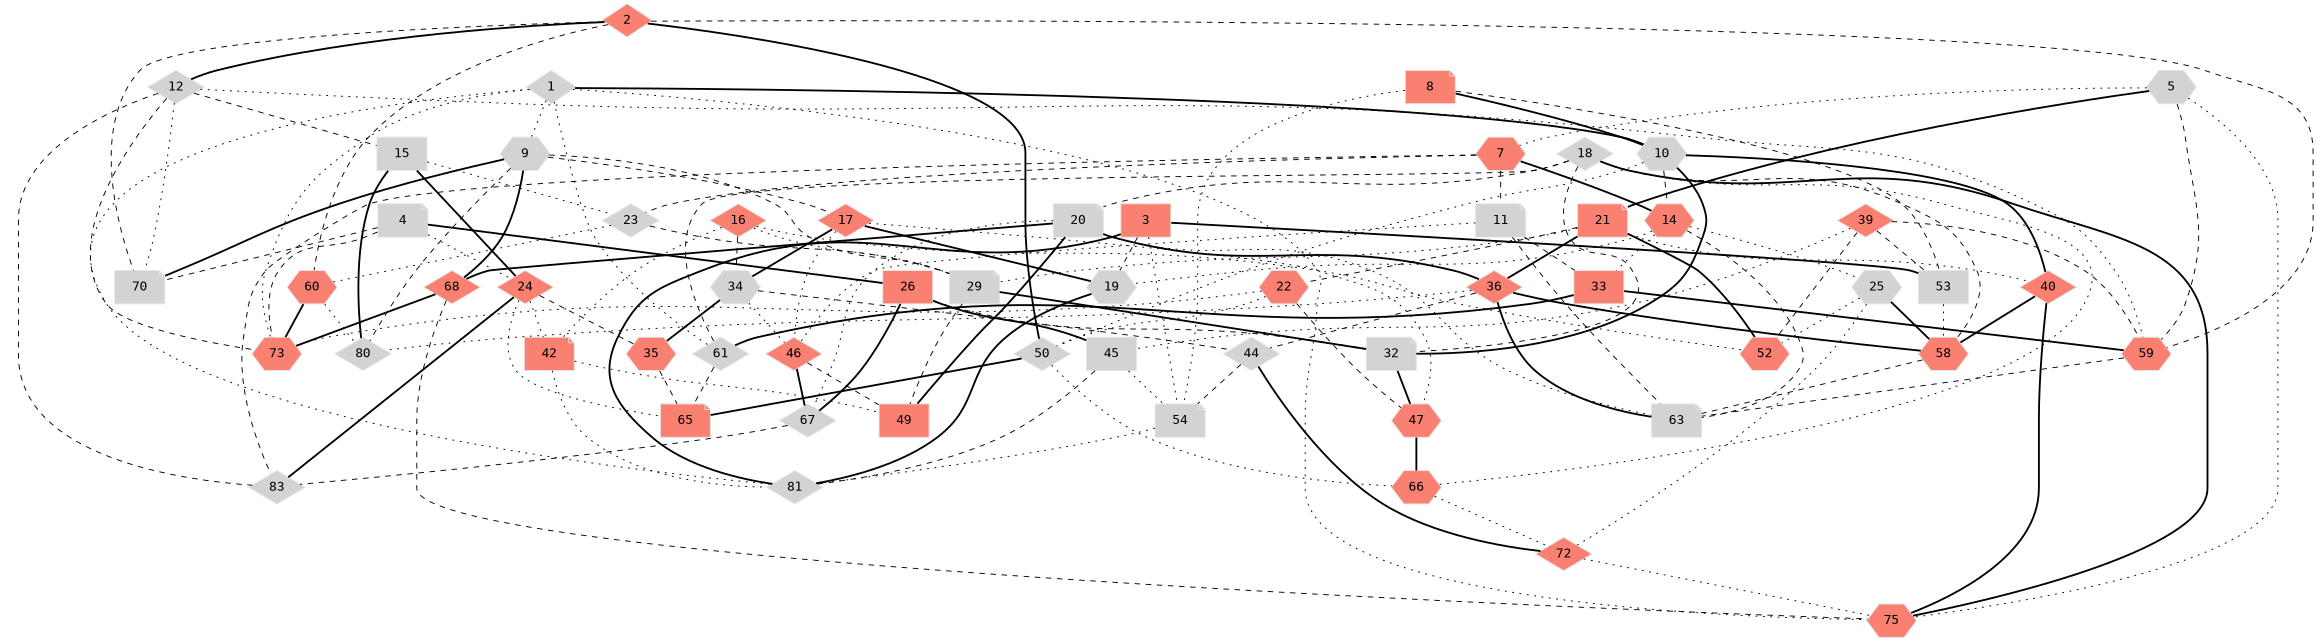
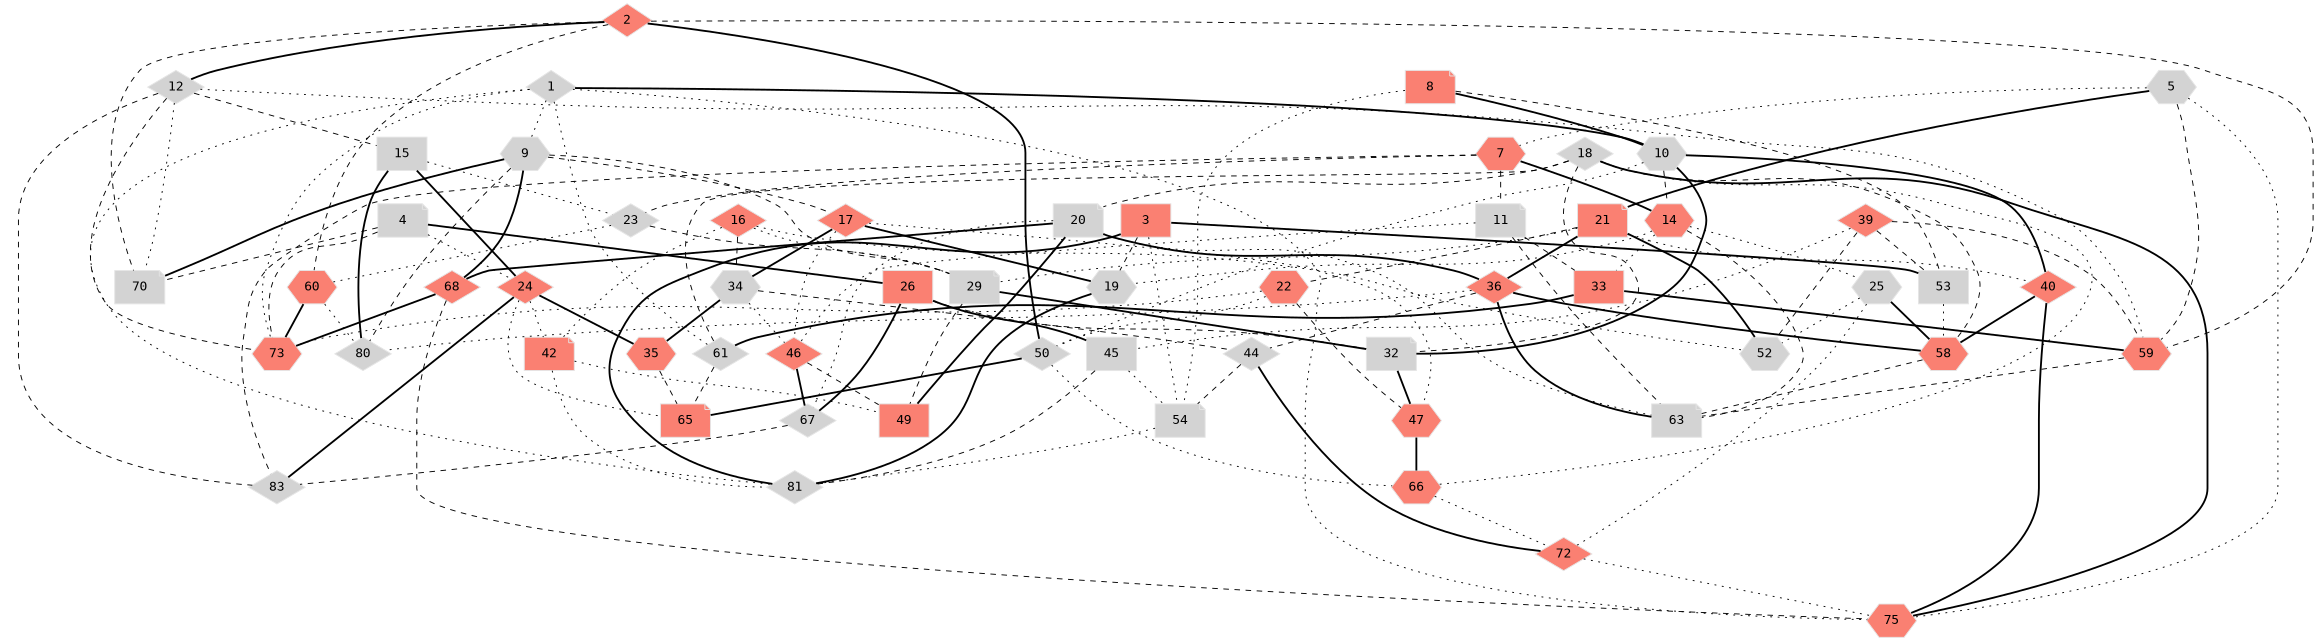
(589, 321) -> (589, 321)
(1765, 354) -> (1765, 354)
